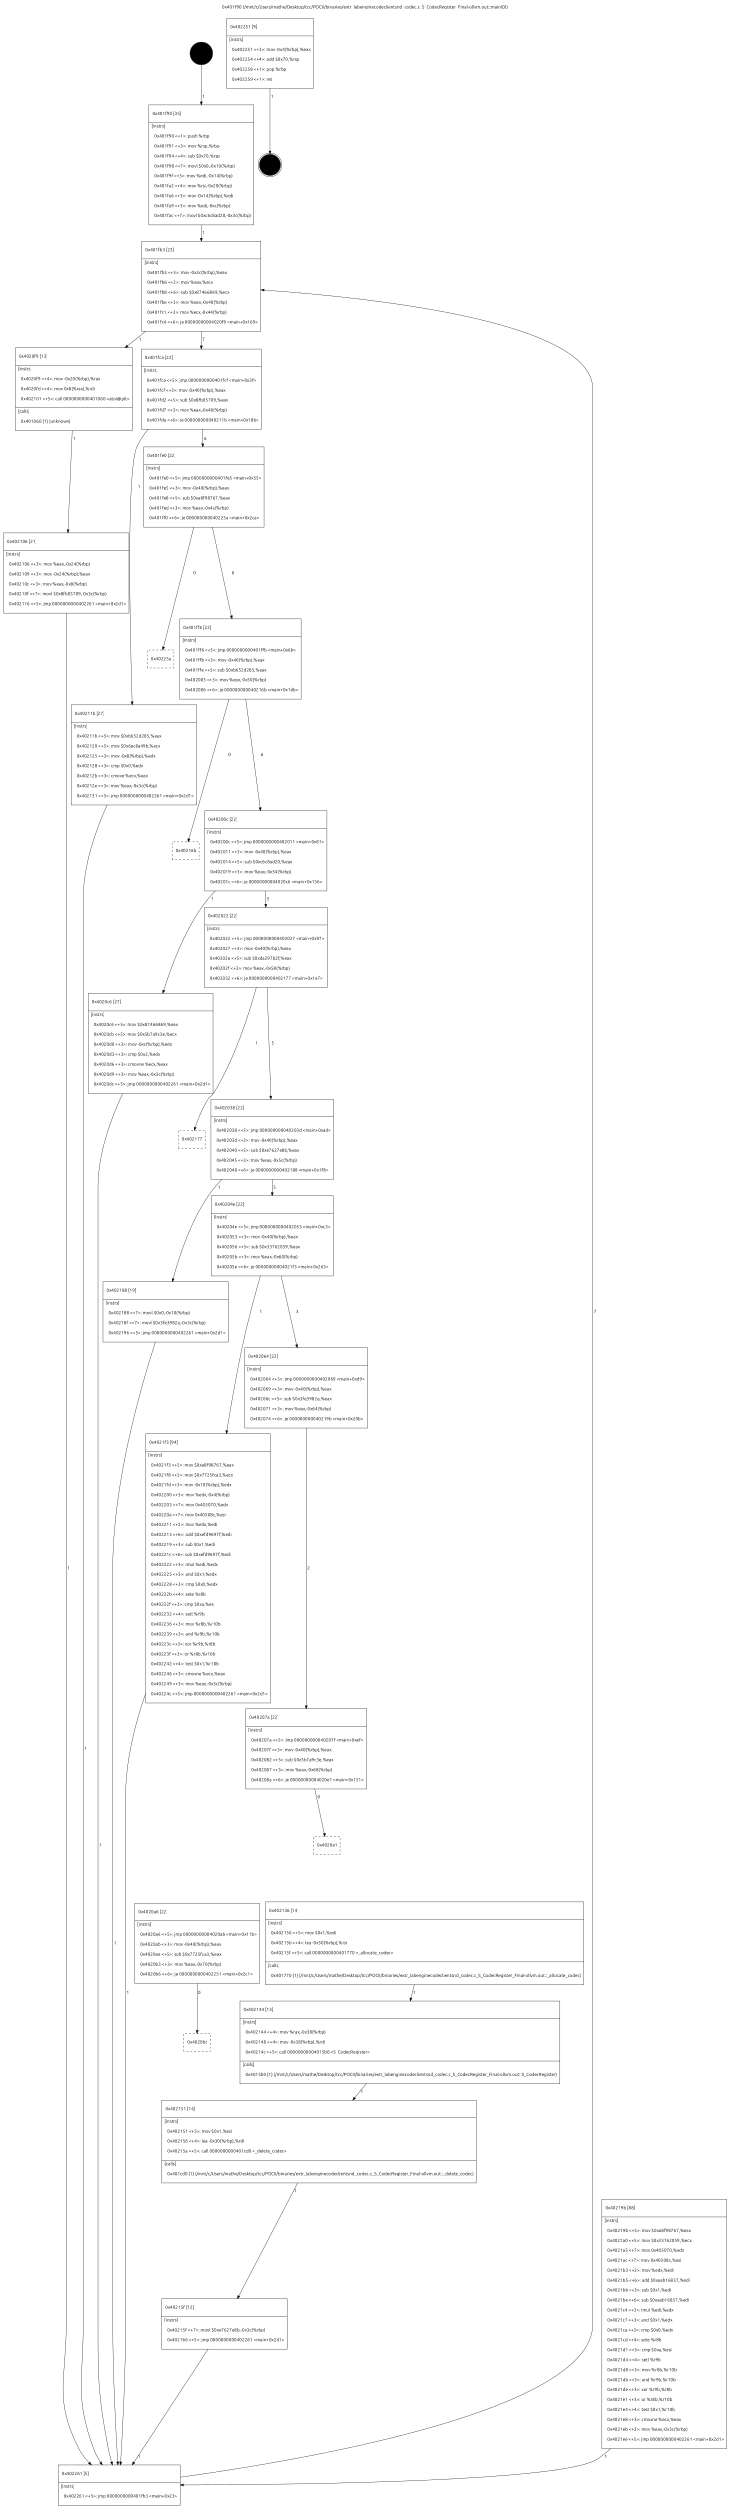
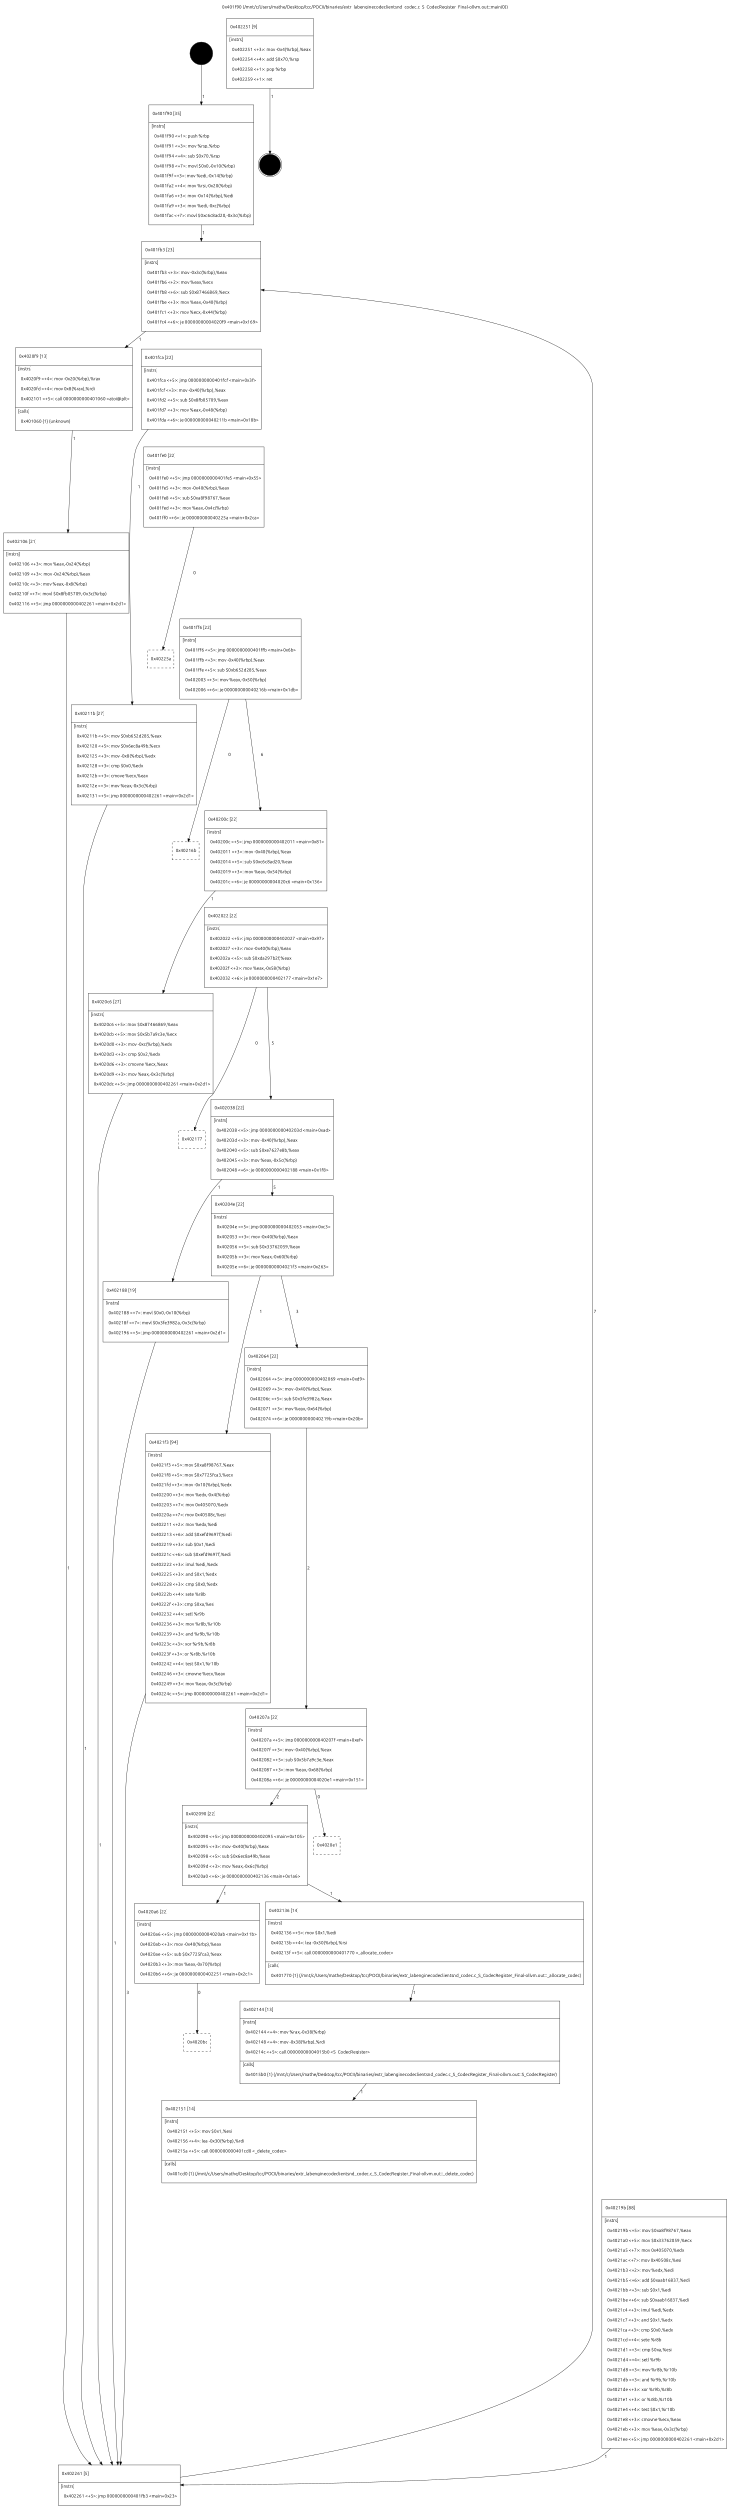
(201, 339) -> none
(203, 436) -> none
(222, 571) -> none
(266, 898) -> none
(256, 1043) -> (256, 1043)
none -> (245, 1845)
(128, 1993) -> (128, 1993)
(224, 2324) -> none
